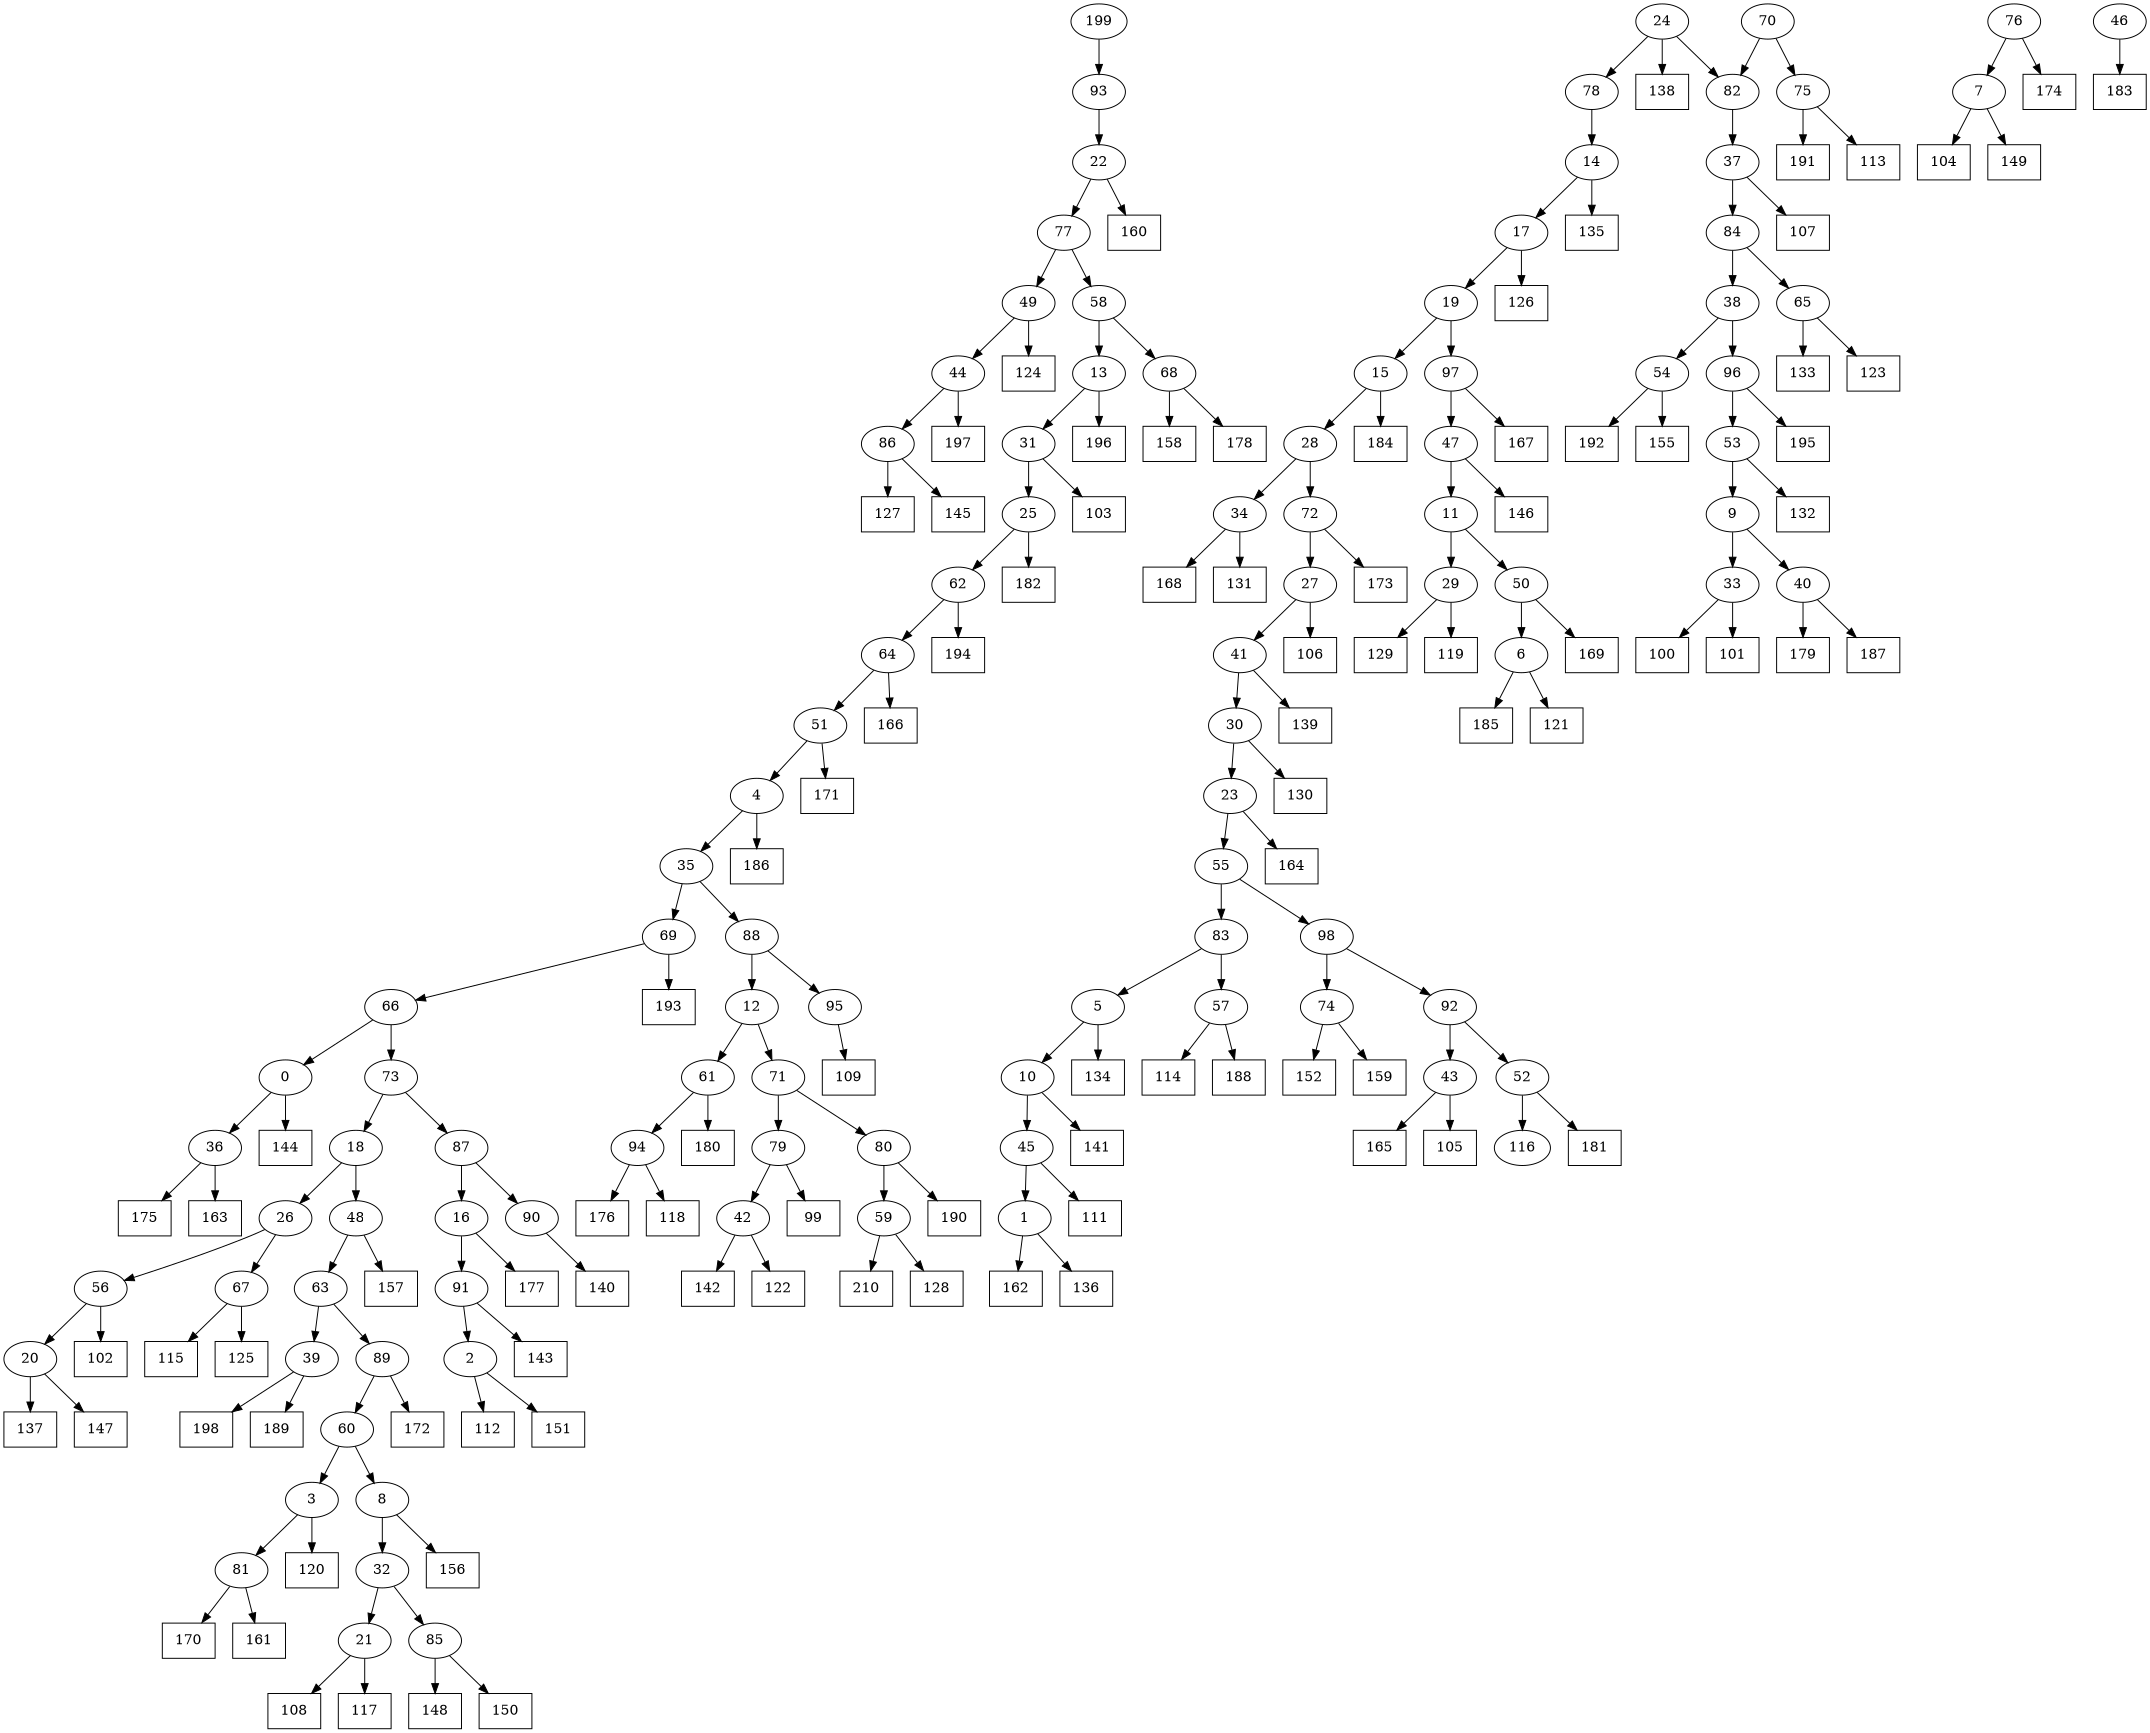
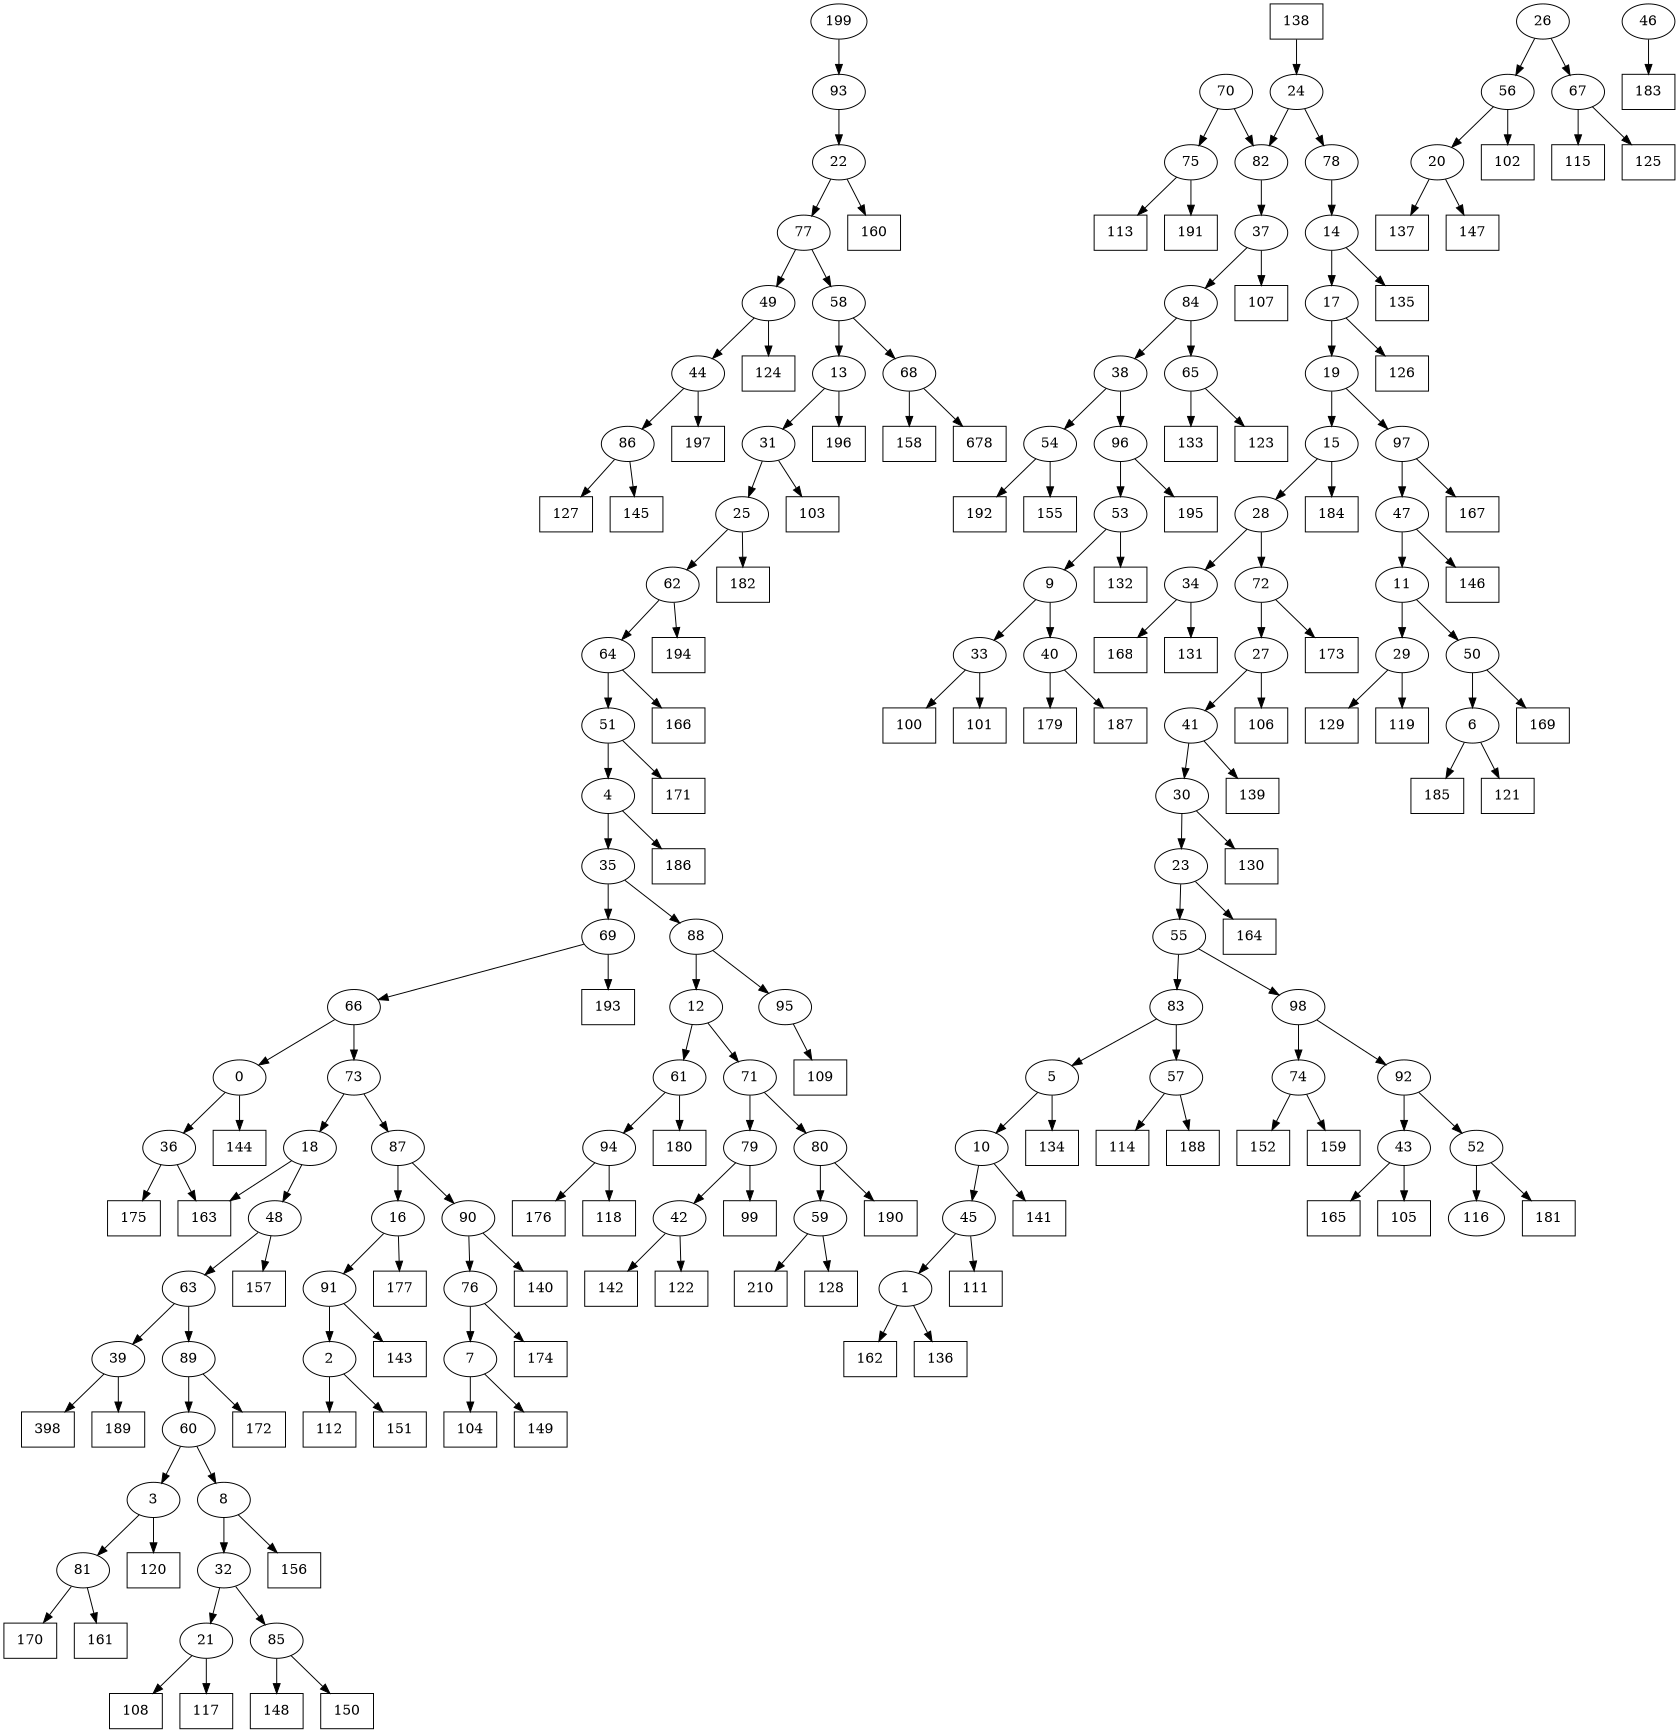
(1662, 52) -> (1297, 52)
(1240, 444) -> (980, 444)
(324, 1180) -> (265, 1178)
none -> (469, 1249)
(206, 1430) -> (48, 1430)
